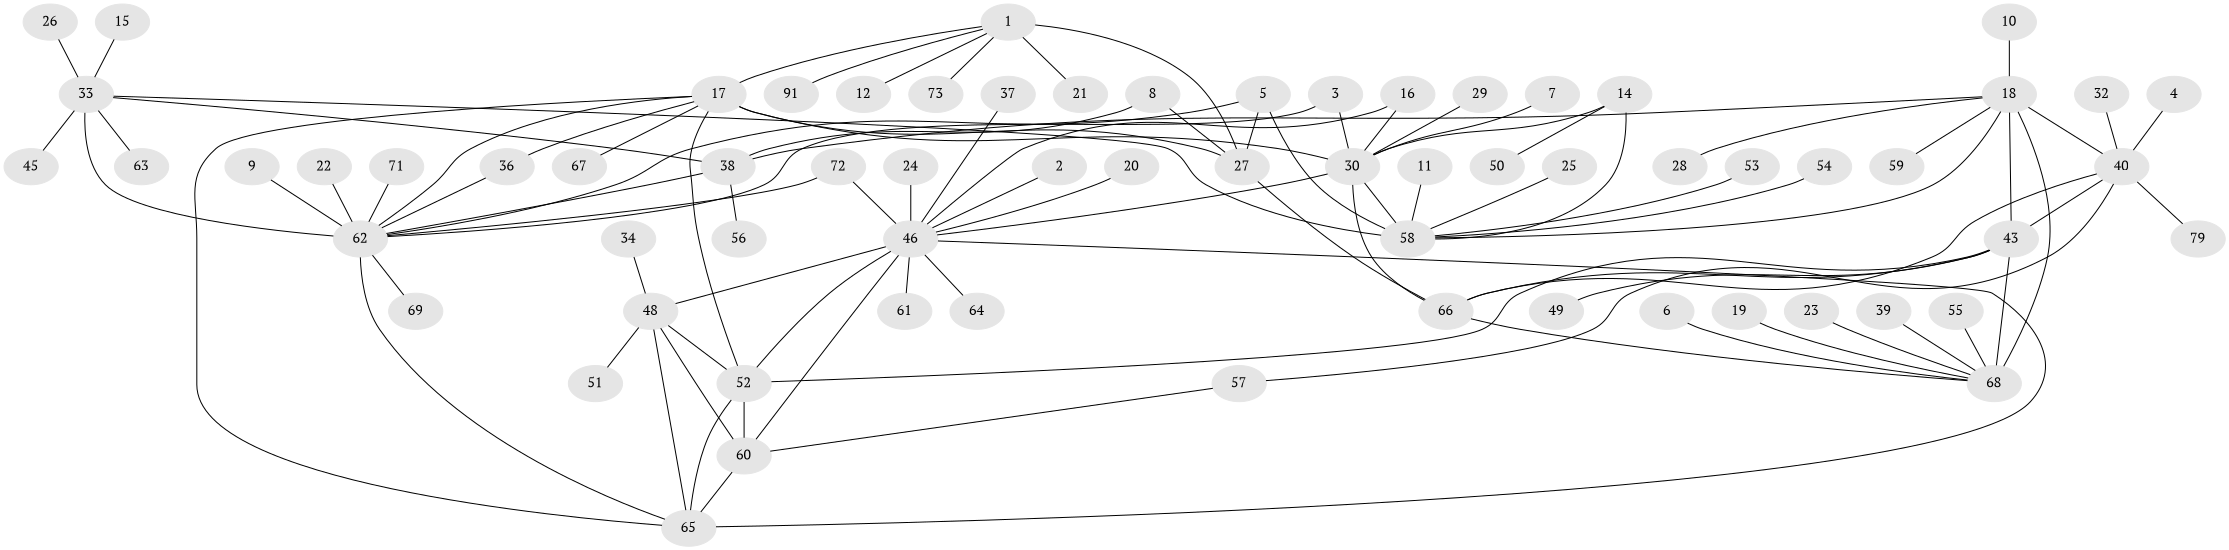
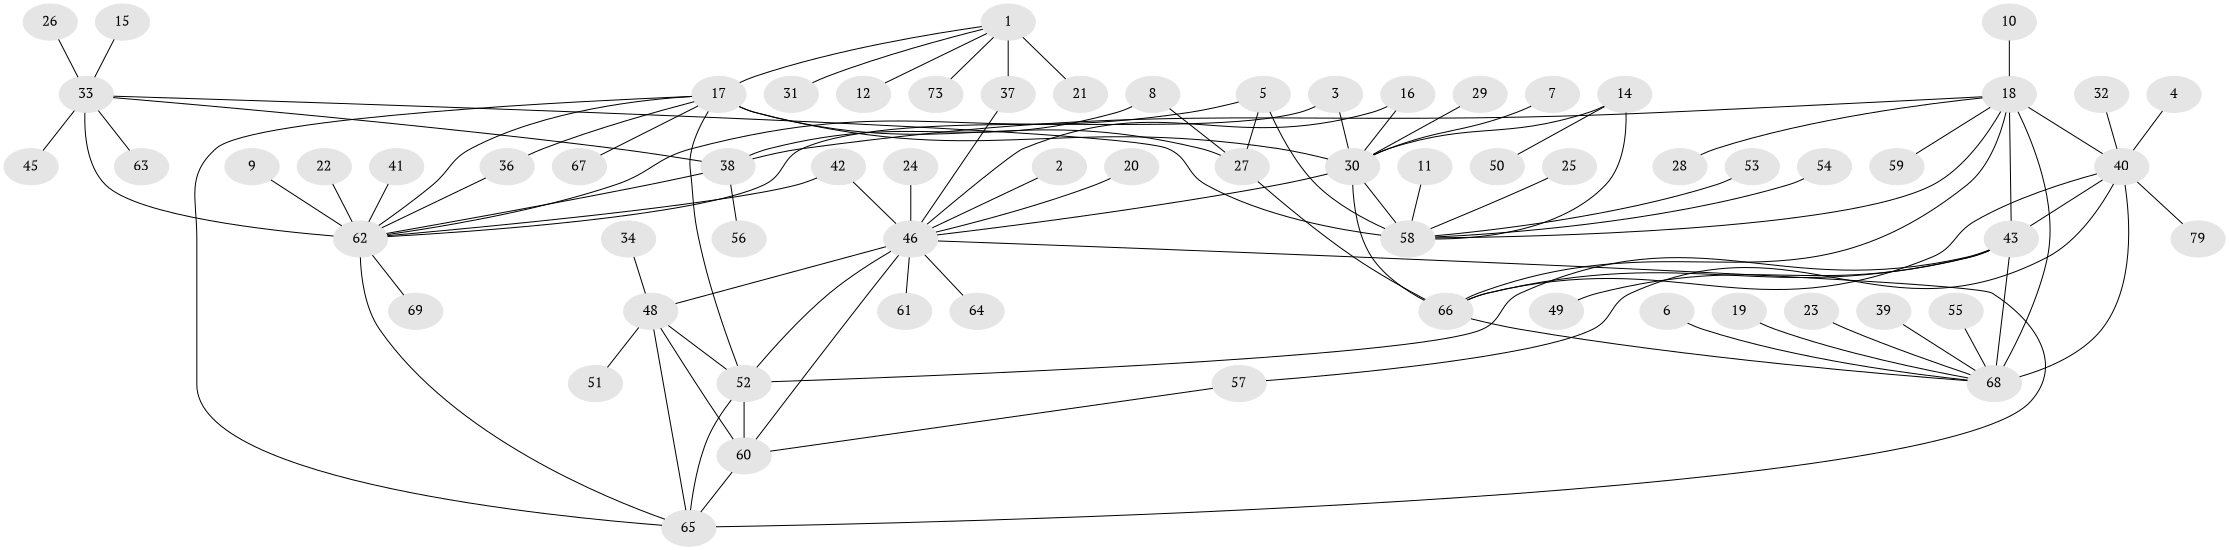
(1156, 57) -> (1008, 58)
(791, 94) -> (791, 94)
(397, 167) -> (397, 167)
(838, 167) -> (838, 167)
none -> (1795, 259)
none -> (2115, 306)
